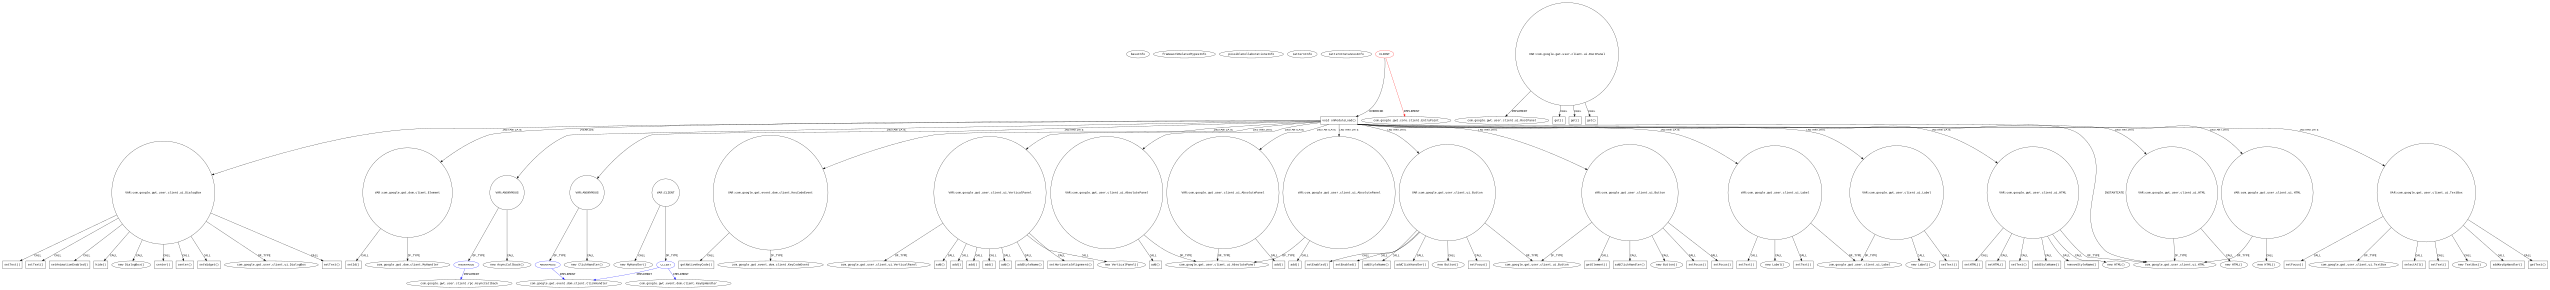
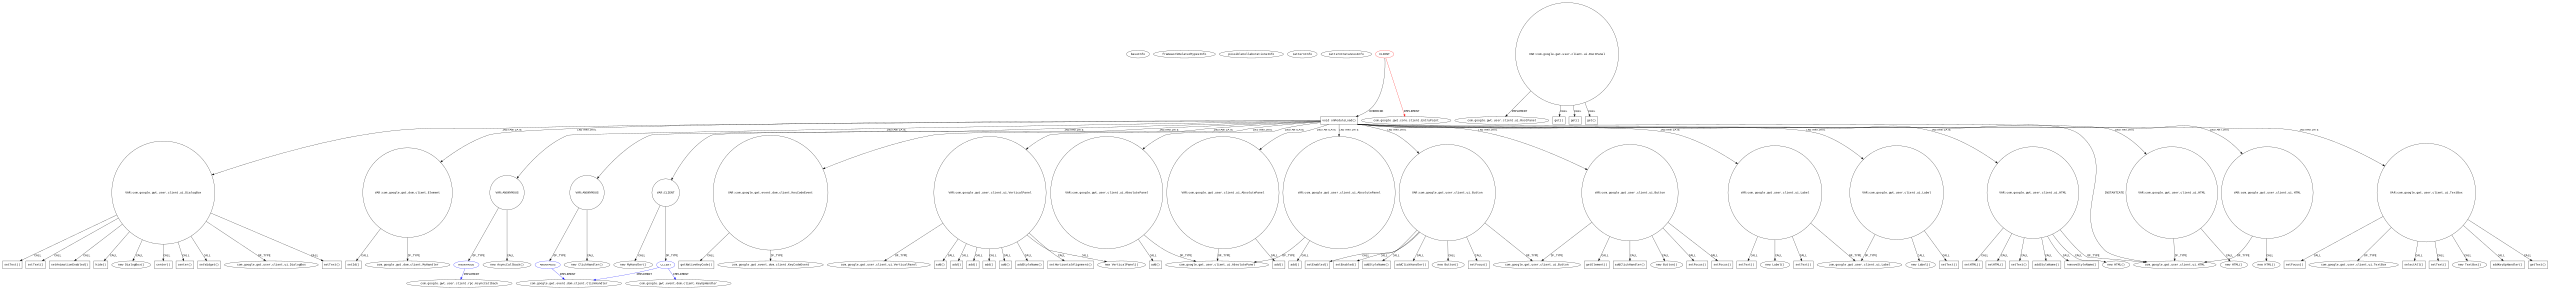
(587, 130) -> (587, 130)
none -> (1120, 130)
